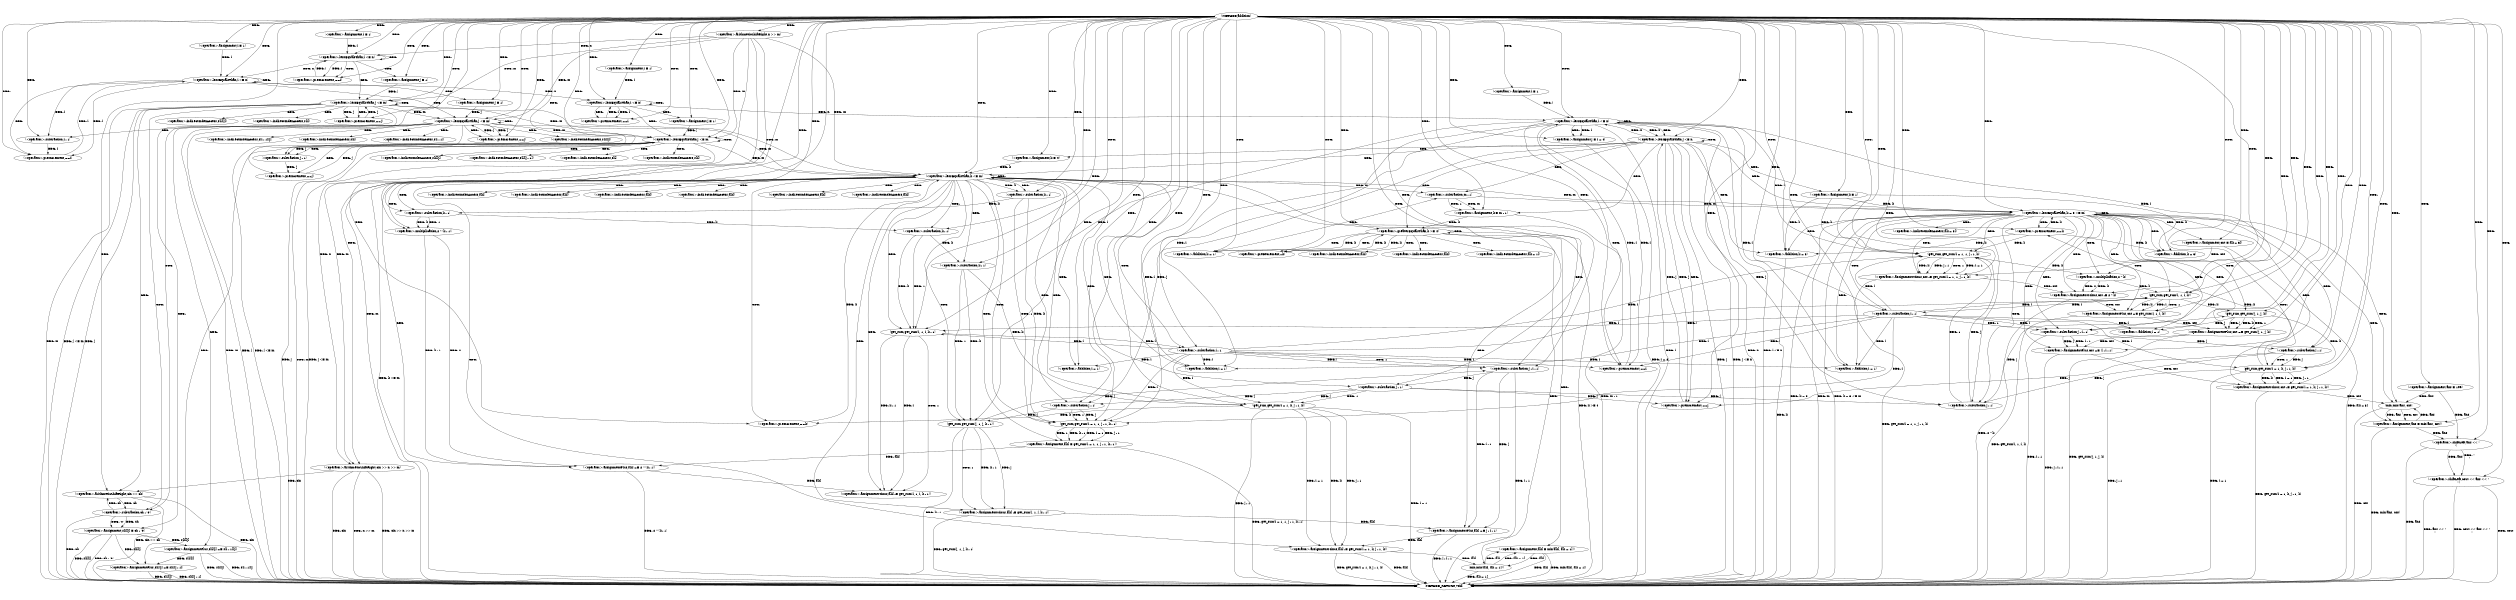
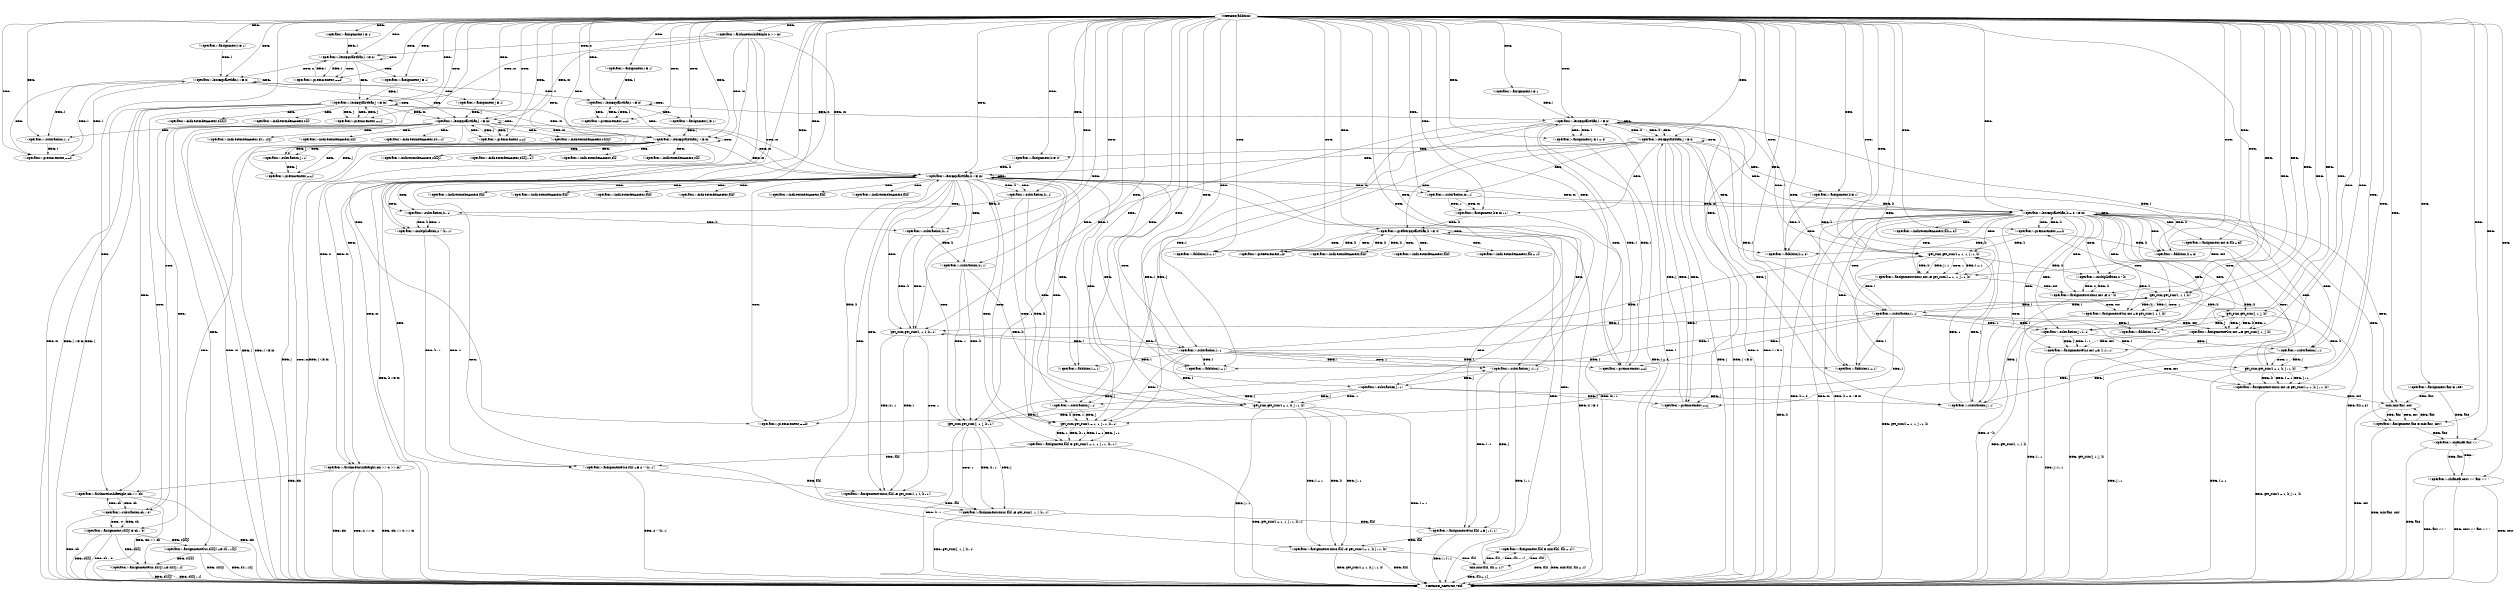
(1319, 229) -> (1409, 38)
none -> (935, 504)
